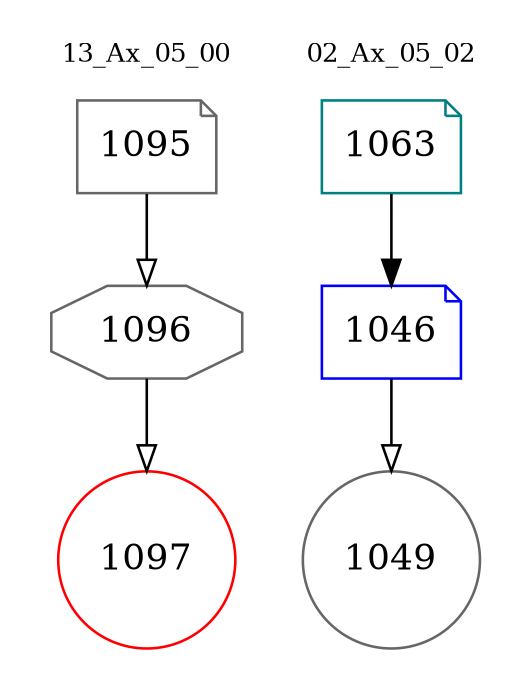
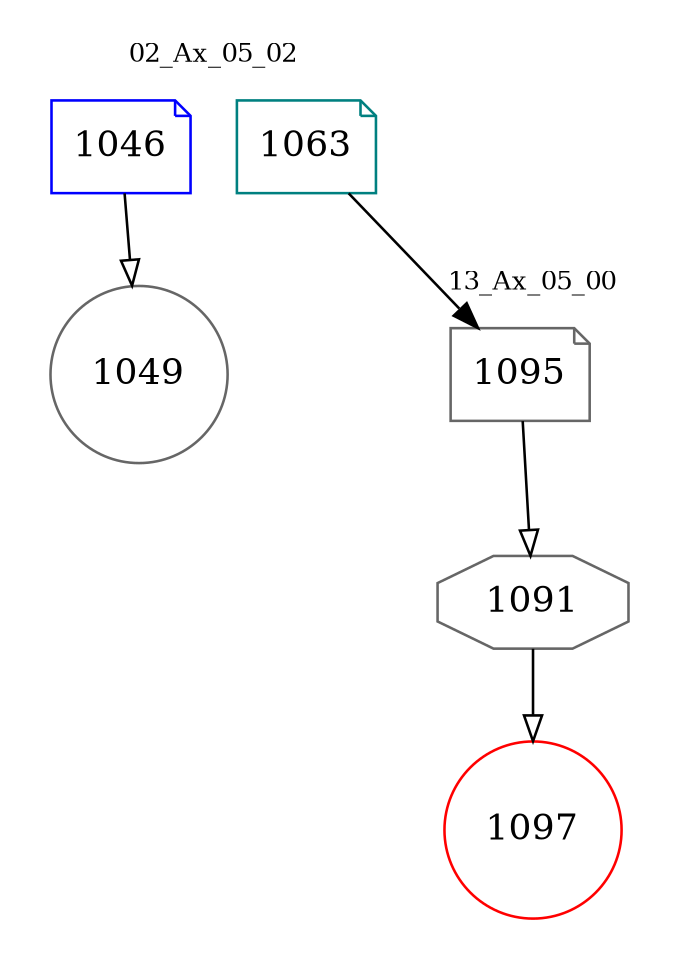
(391, 227) -> (379, 225)
(147, 332) -> (533, 602)
